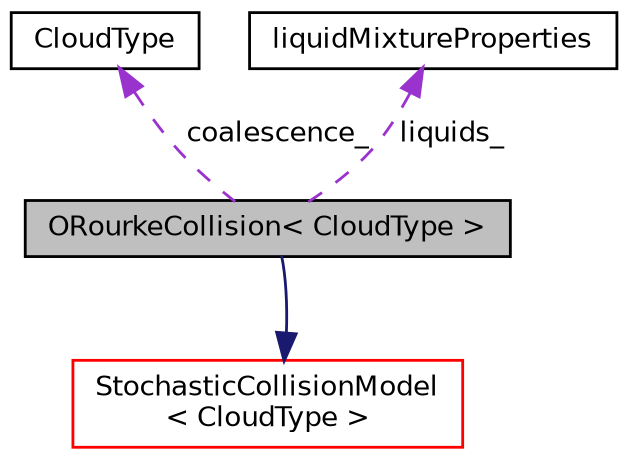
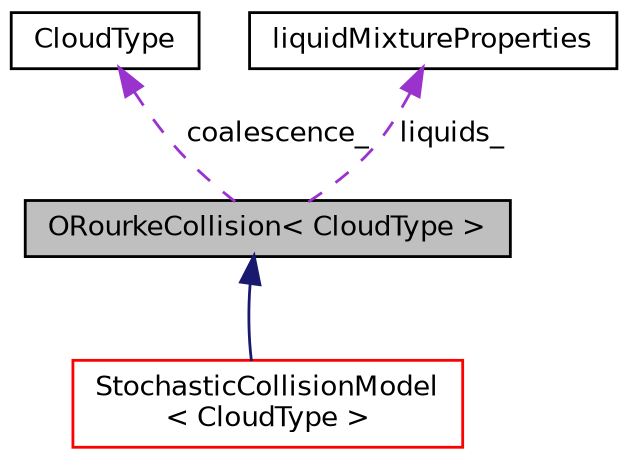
(286, 294) -> (249, 323)
